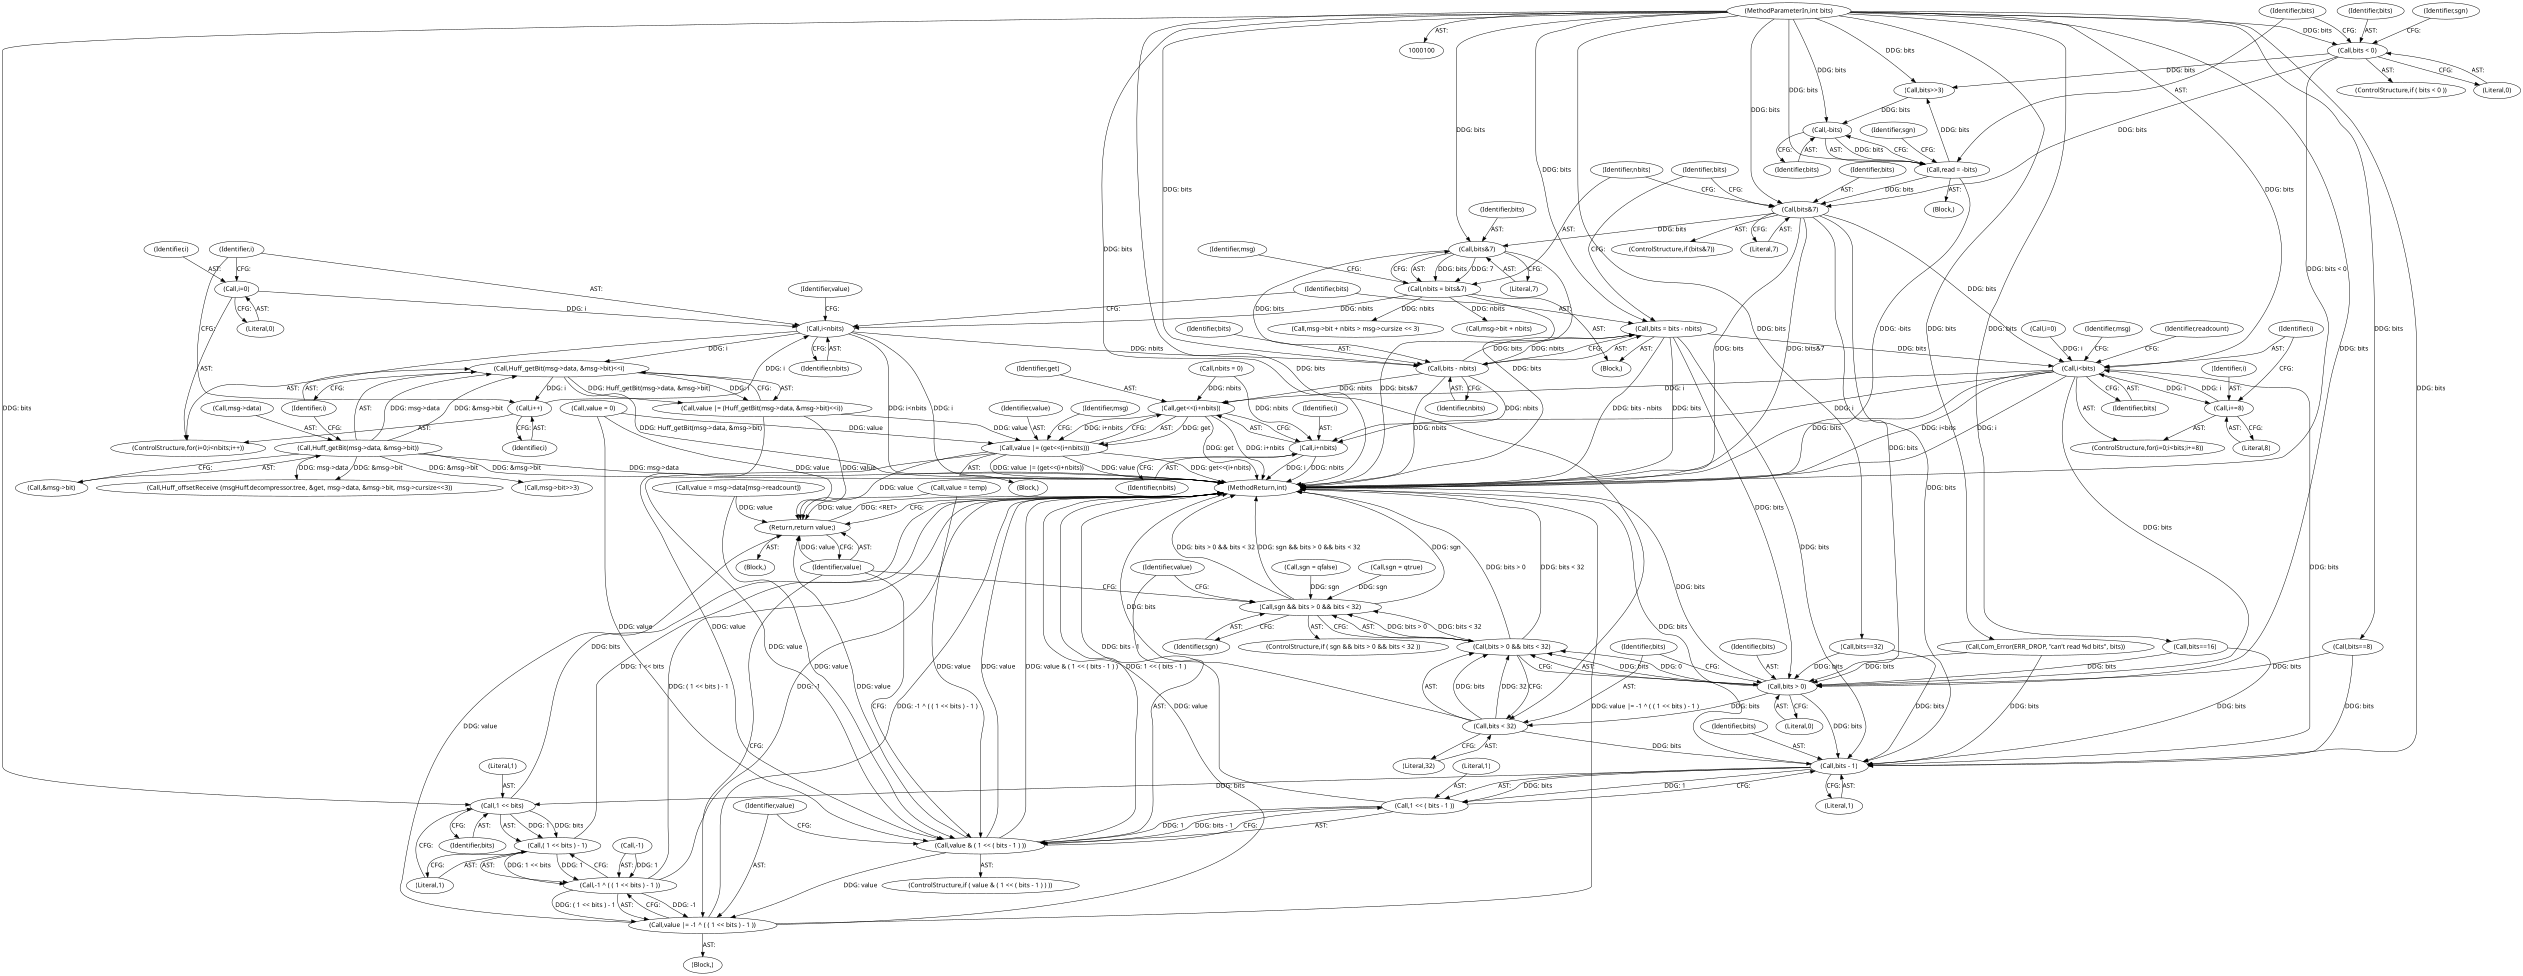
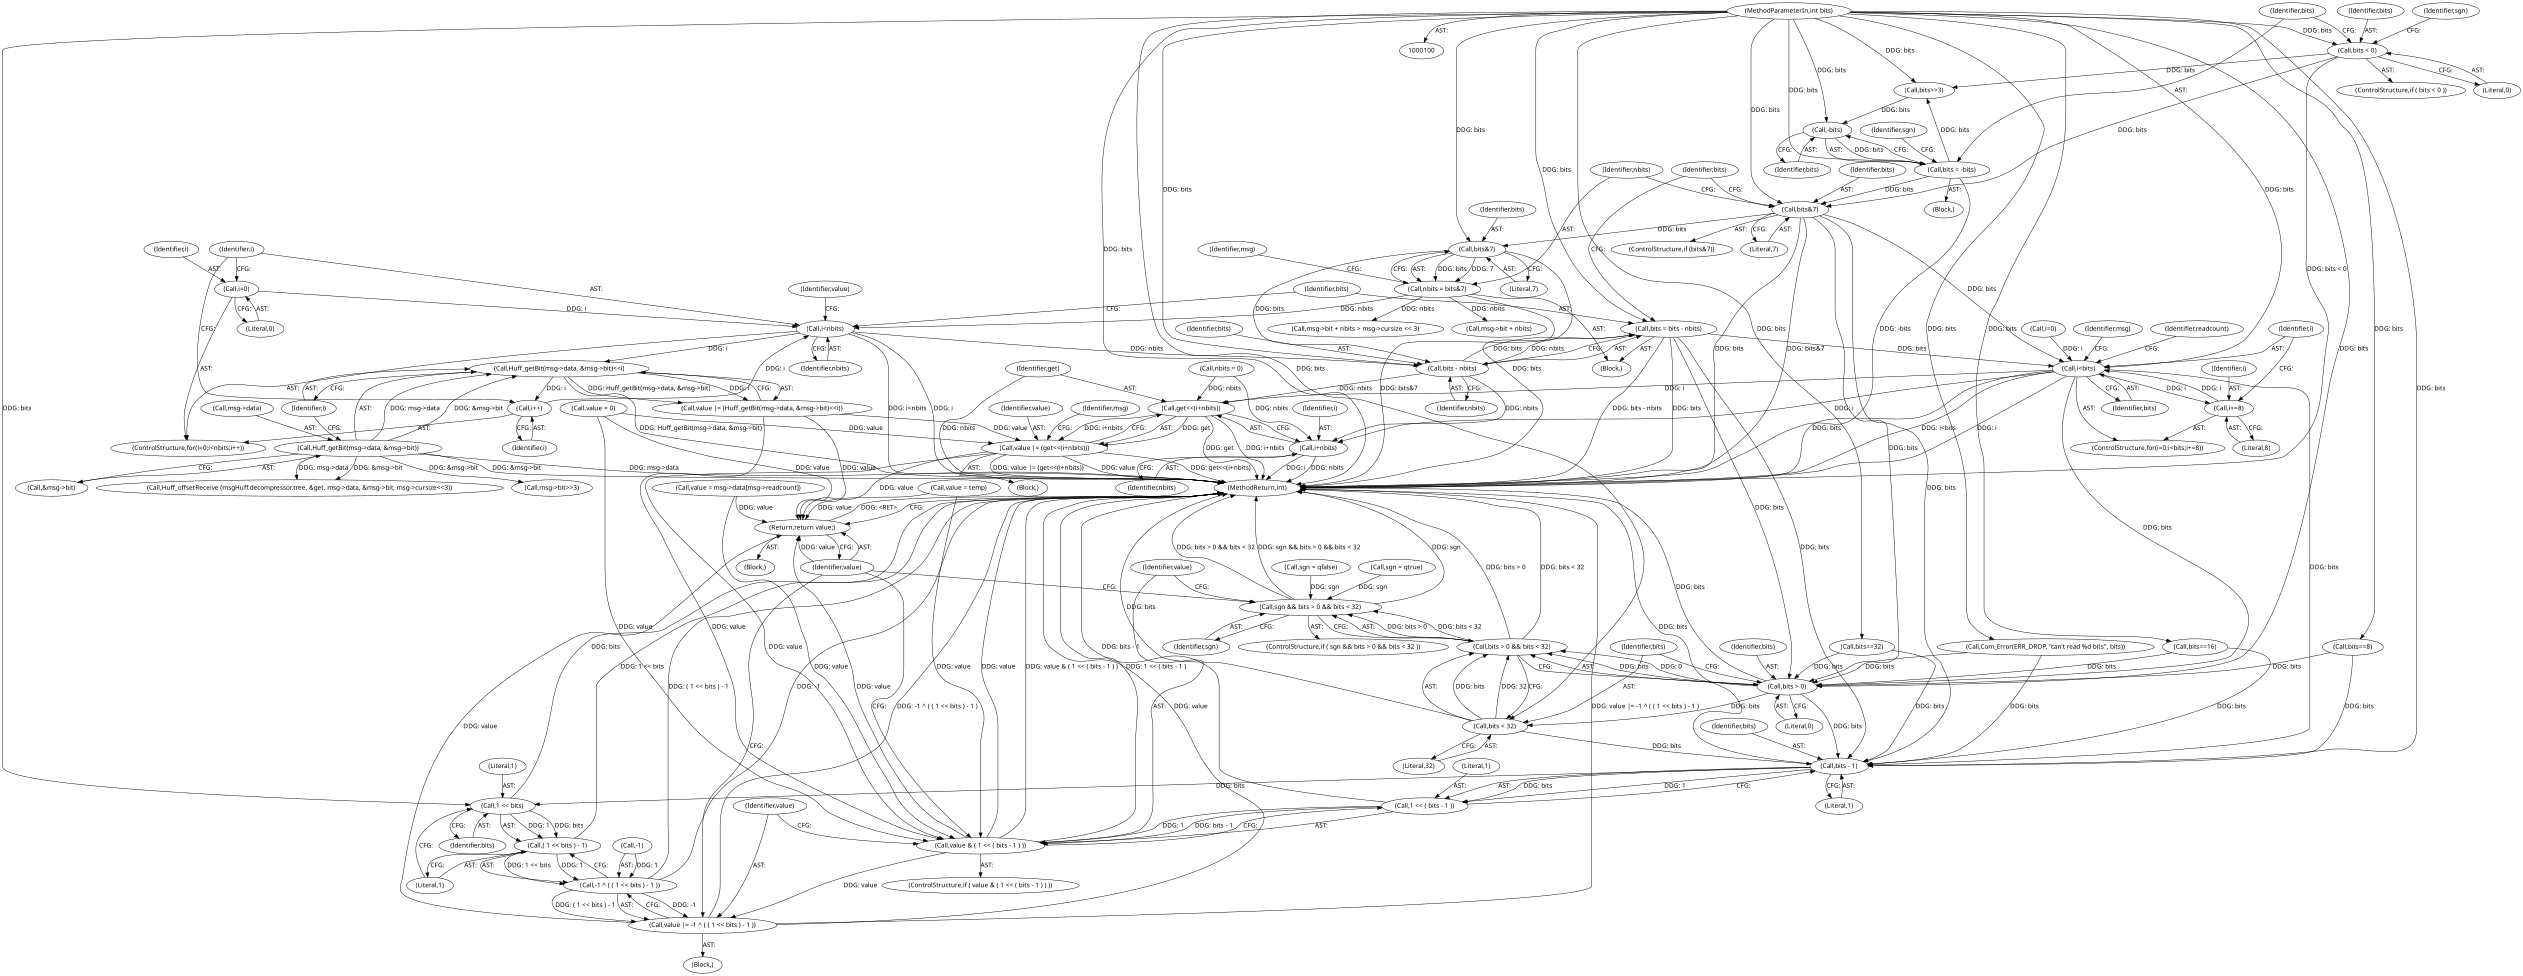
(1952, 170) -> (1952, 170)
(1405, 468) -> (954, 466)
